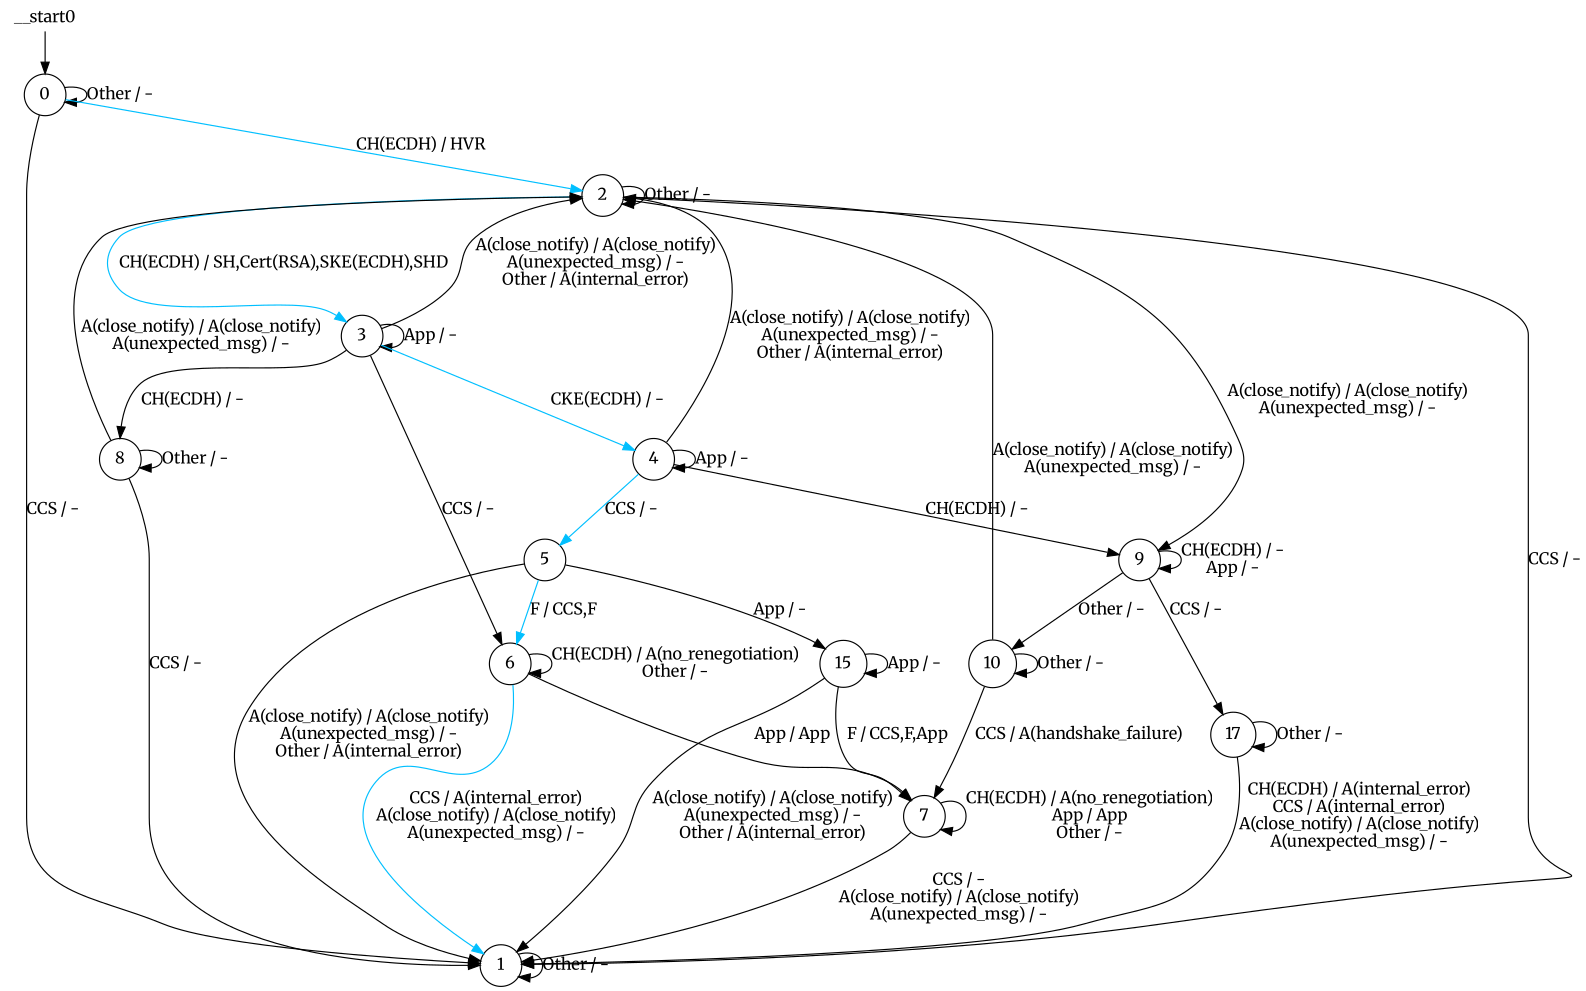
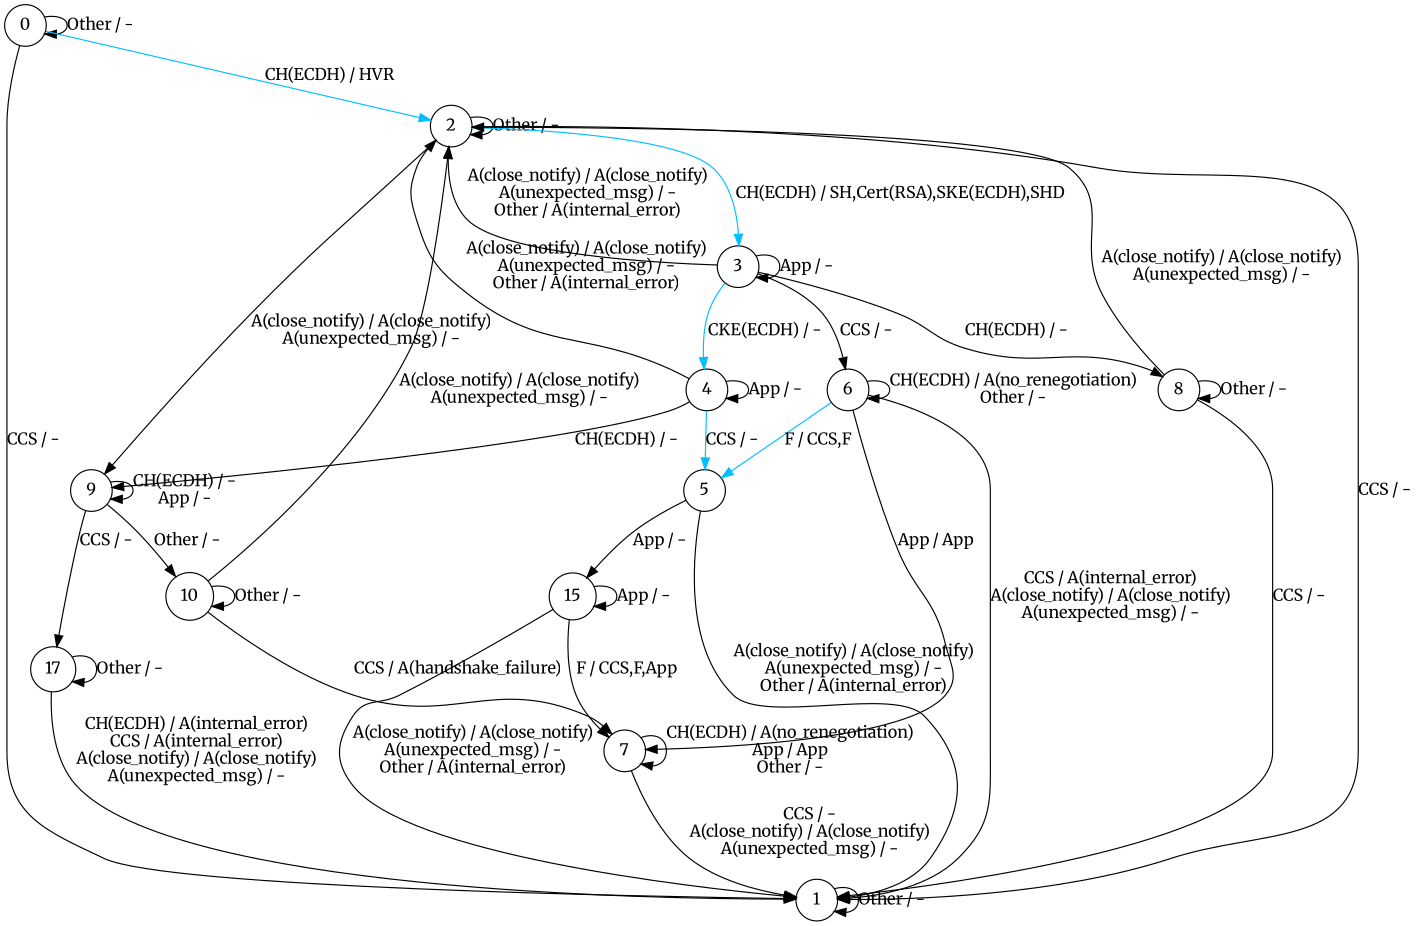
(45, 18) -> none
(529, 607) -> (781, 437)
(374, 785) -> (990, 655)
